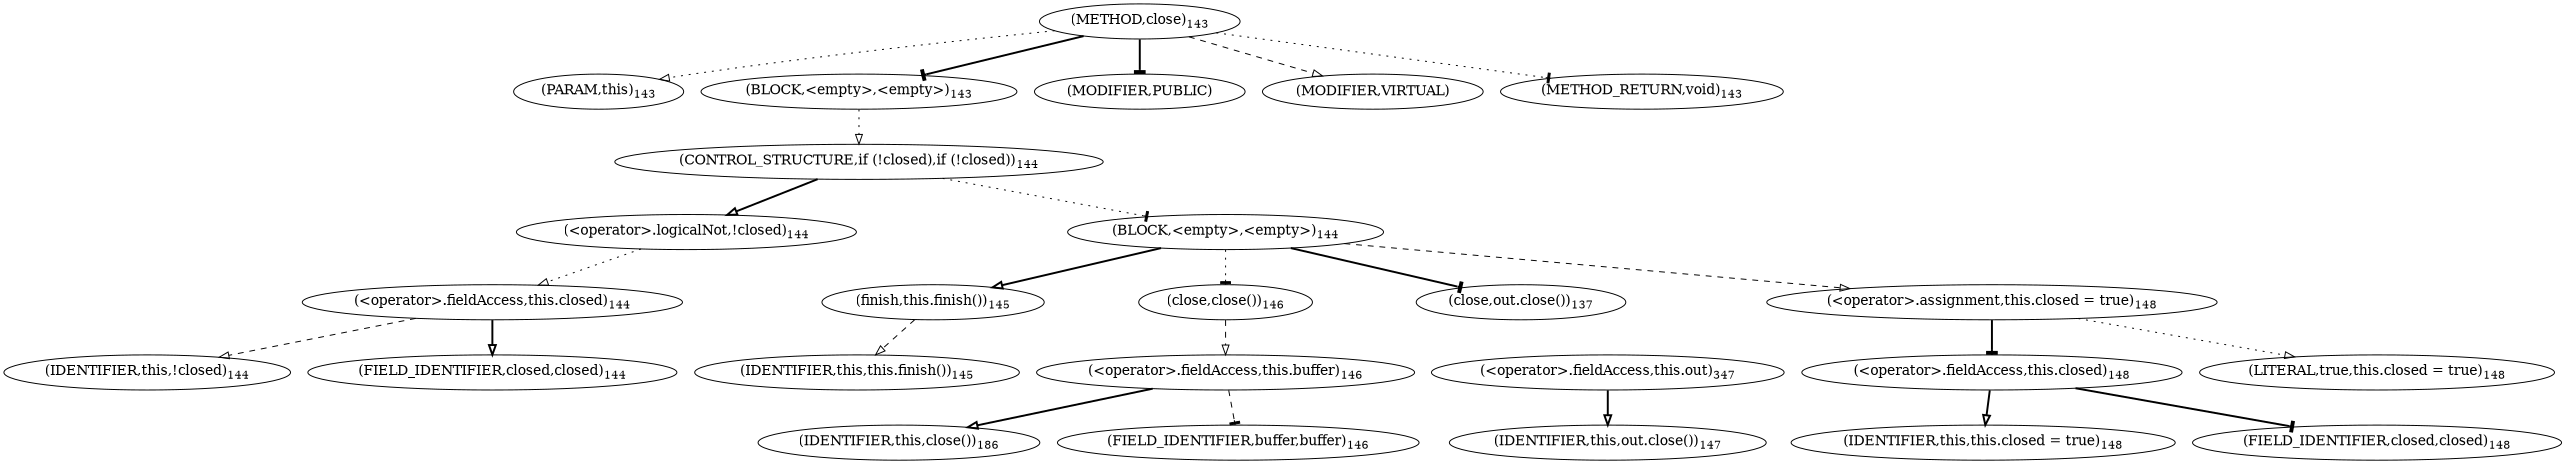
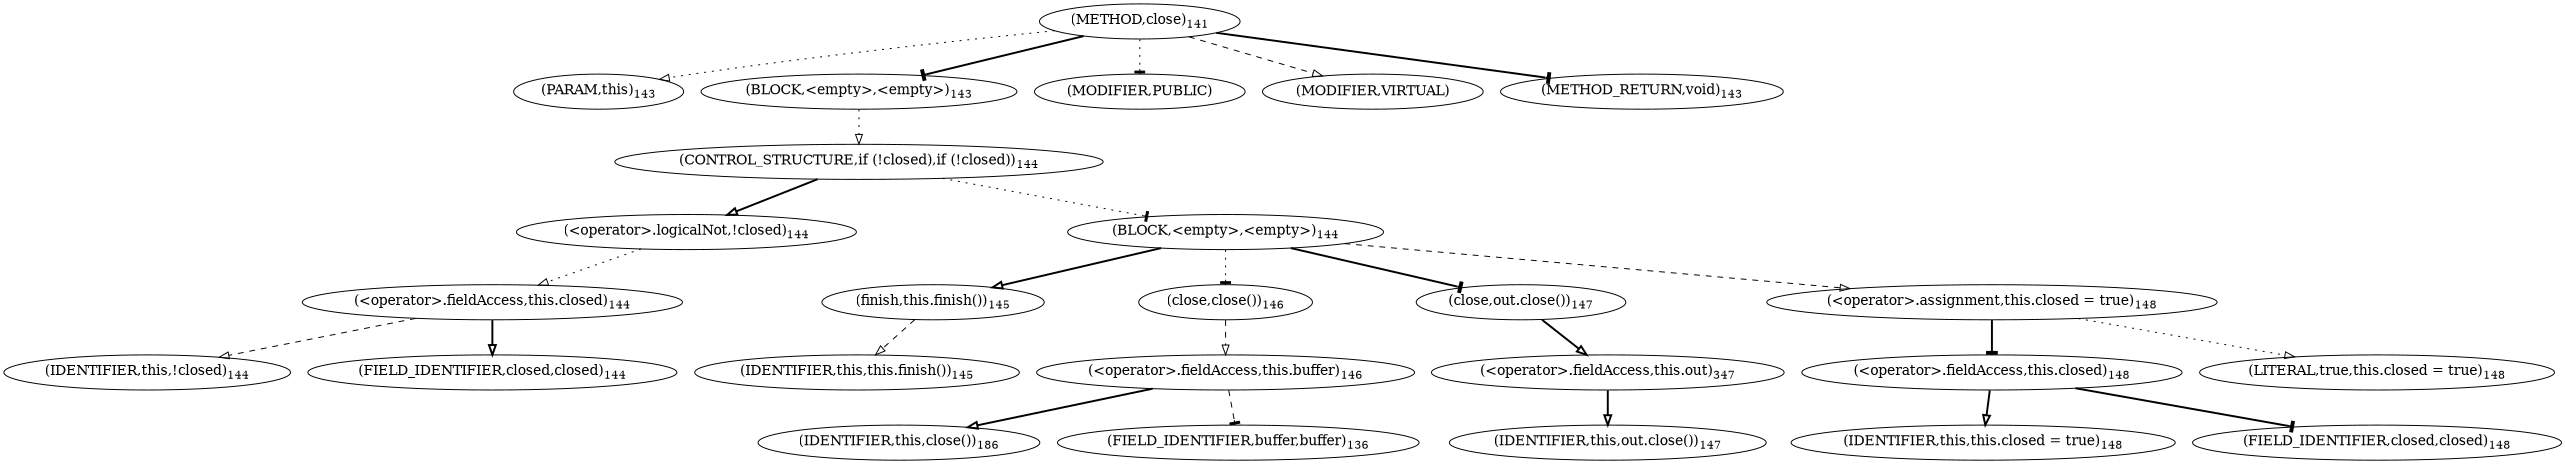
(1198, 20) -> (1198, 20)
(1140, 54) -> (1140, 54)
(1381, 55) -> (1381, 55)
(1582, 301) -> (1582, 301)
none -> (1560, 334)
(1358, 441) -> (1358, 441)
